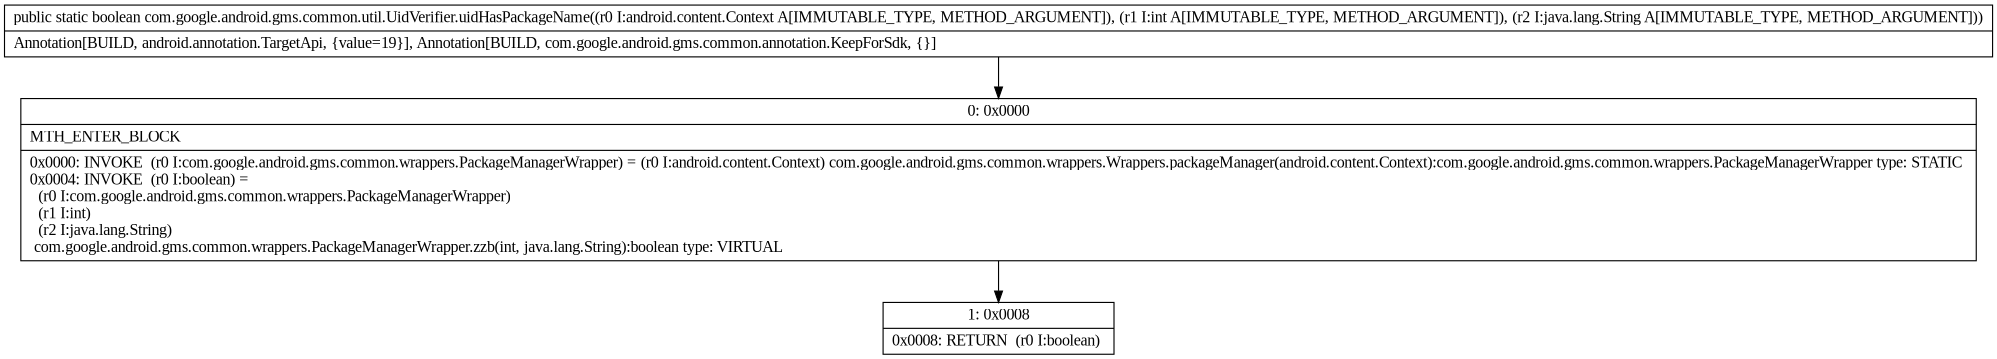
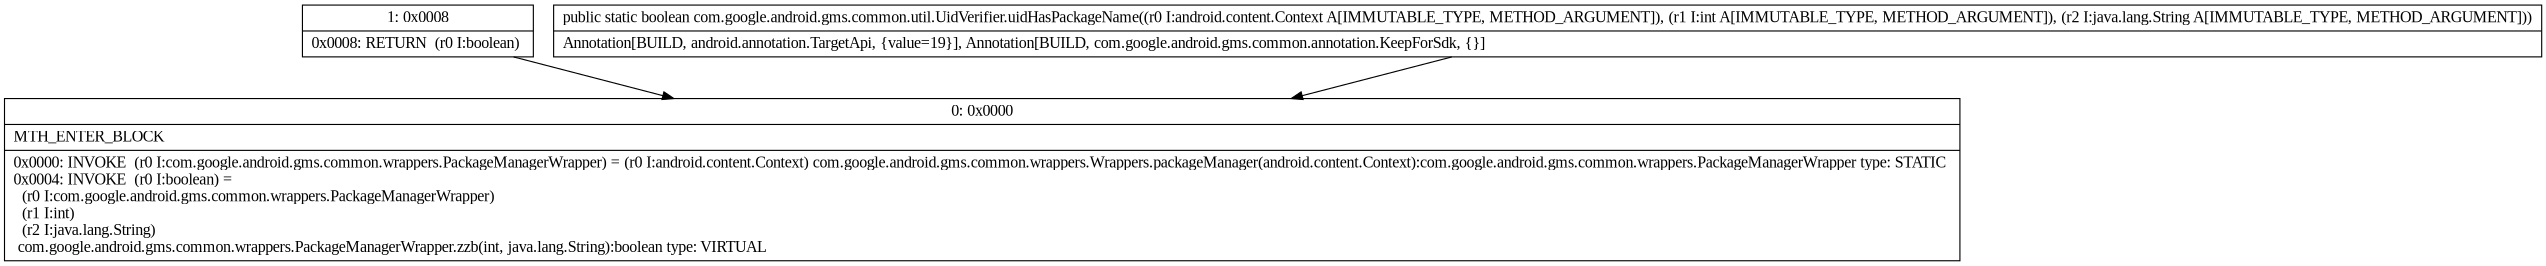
(999, 276) -> (588, 76)
